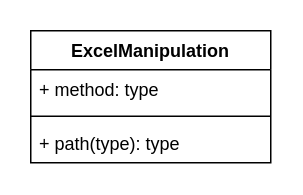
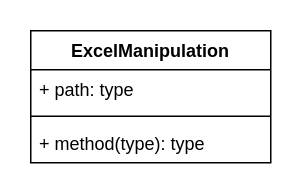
(103, 90) -> (92, 90)
(123, 144) -> (133, 144)
